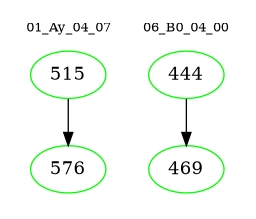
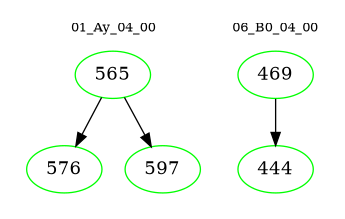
(69, 28) -> (114, 28)
(68, 75) -> (113, 75)
(186, 116) -> (276, 116)
none -> (163, 169)
